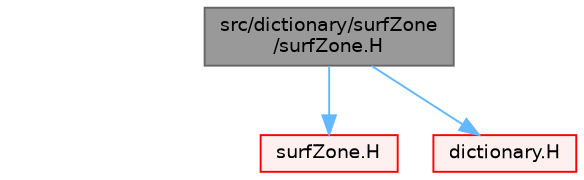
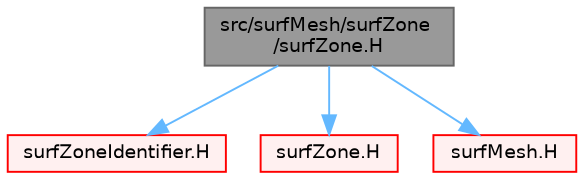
(329, 37) -> (329, 37)
none -> (117, 153)
(505, 153) -> (505, 153)
